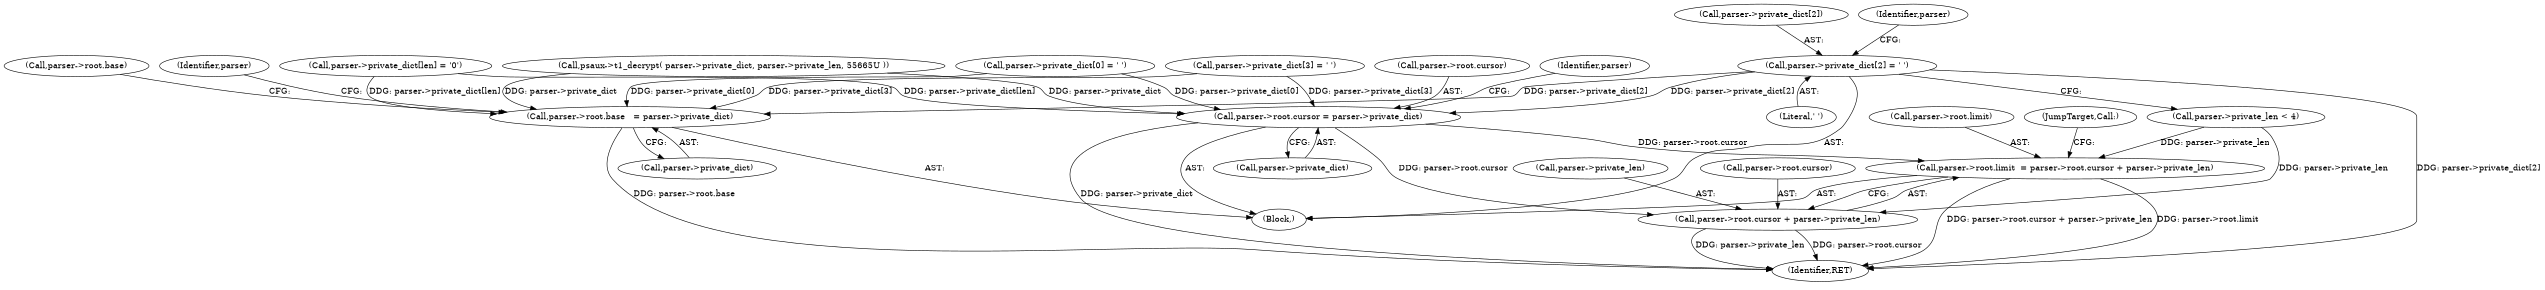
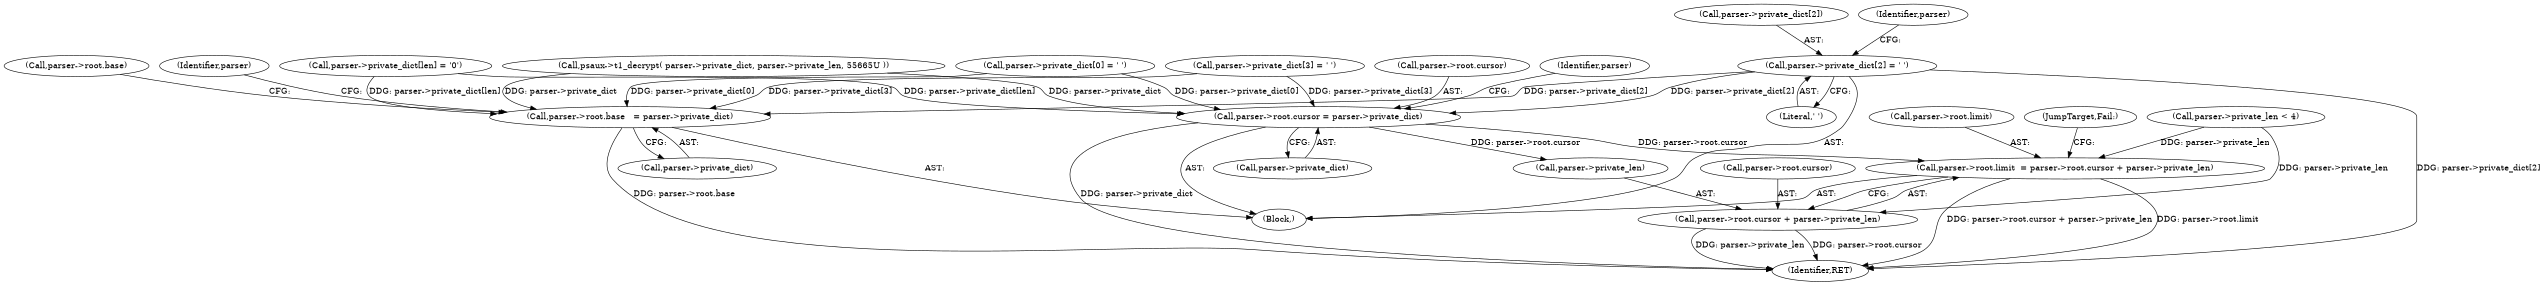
(2035, 91) -> (1828, 91)
(2081, 117) -> (2081, 117)
(1481, 199) -> (1455, 143)
